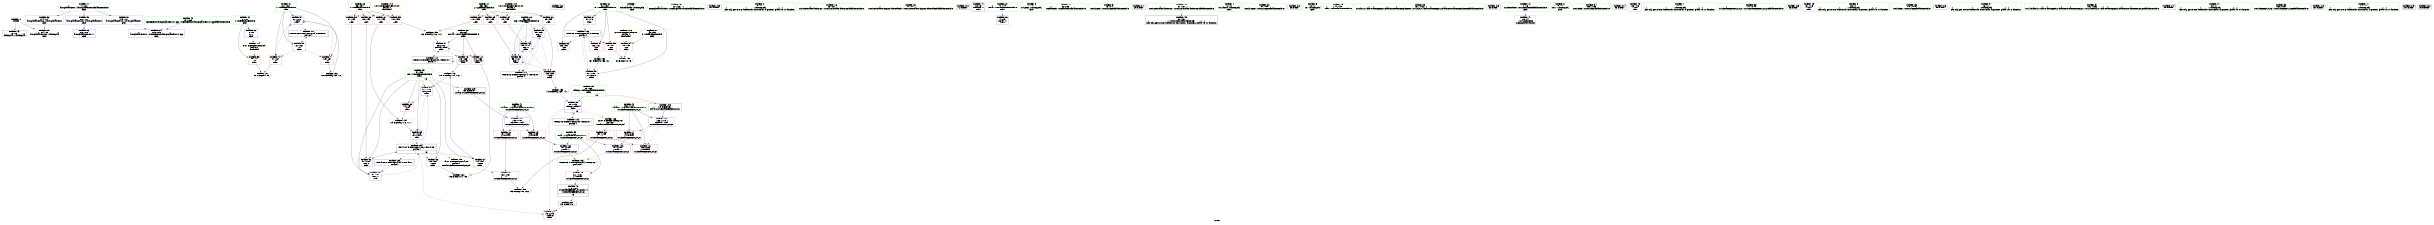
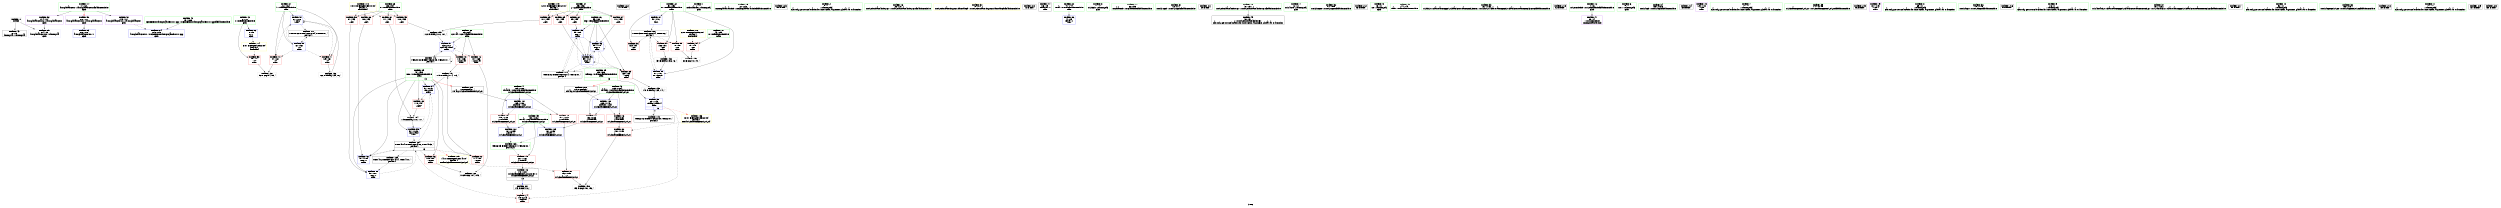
(623, 141) -> (619, 125)
(375, 179) -> (373, 177)
